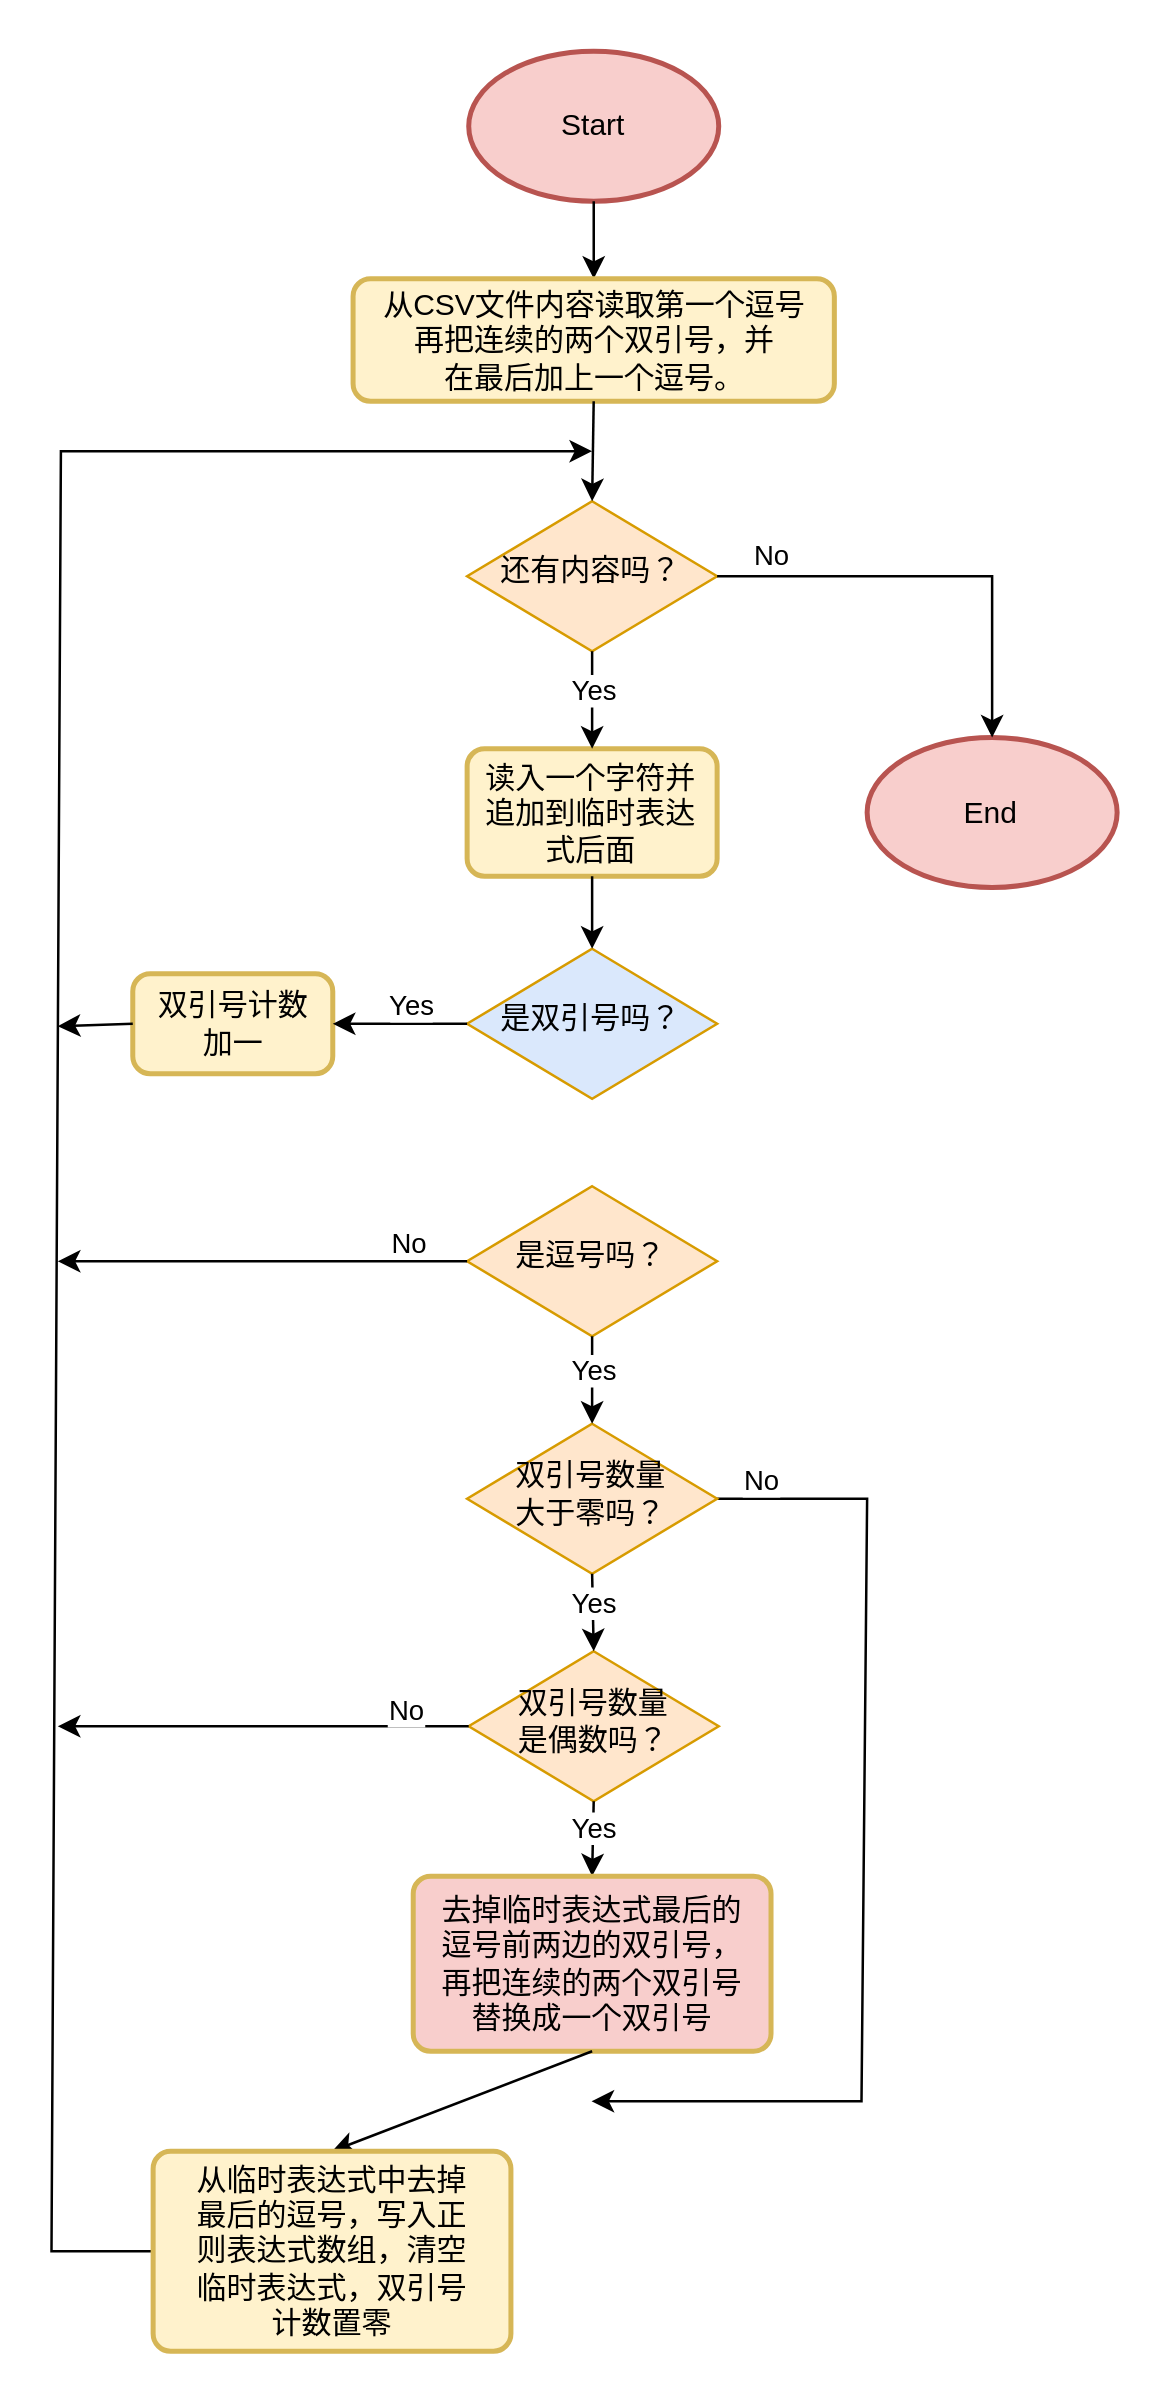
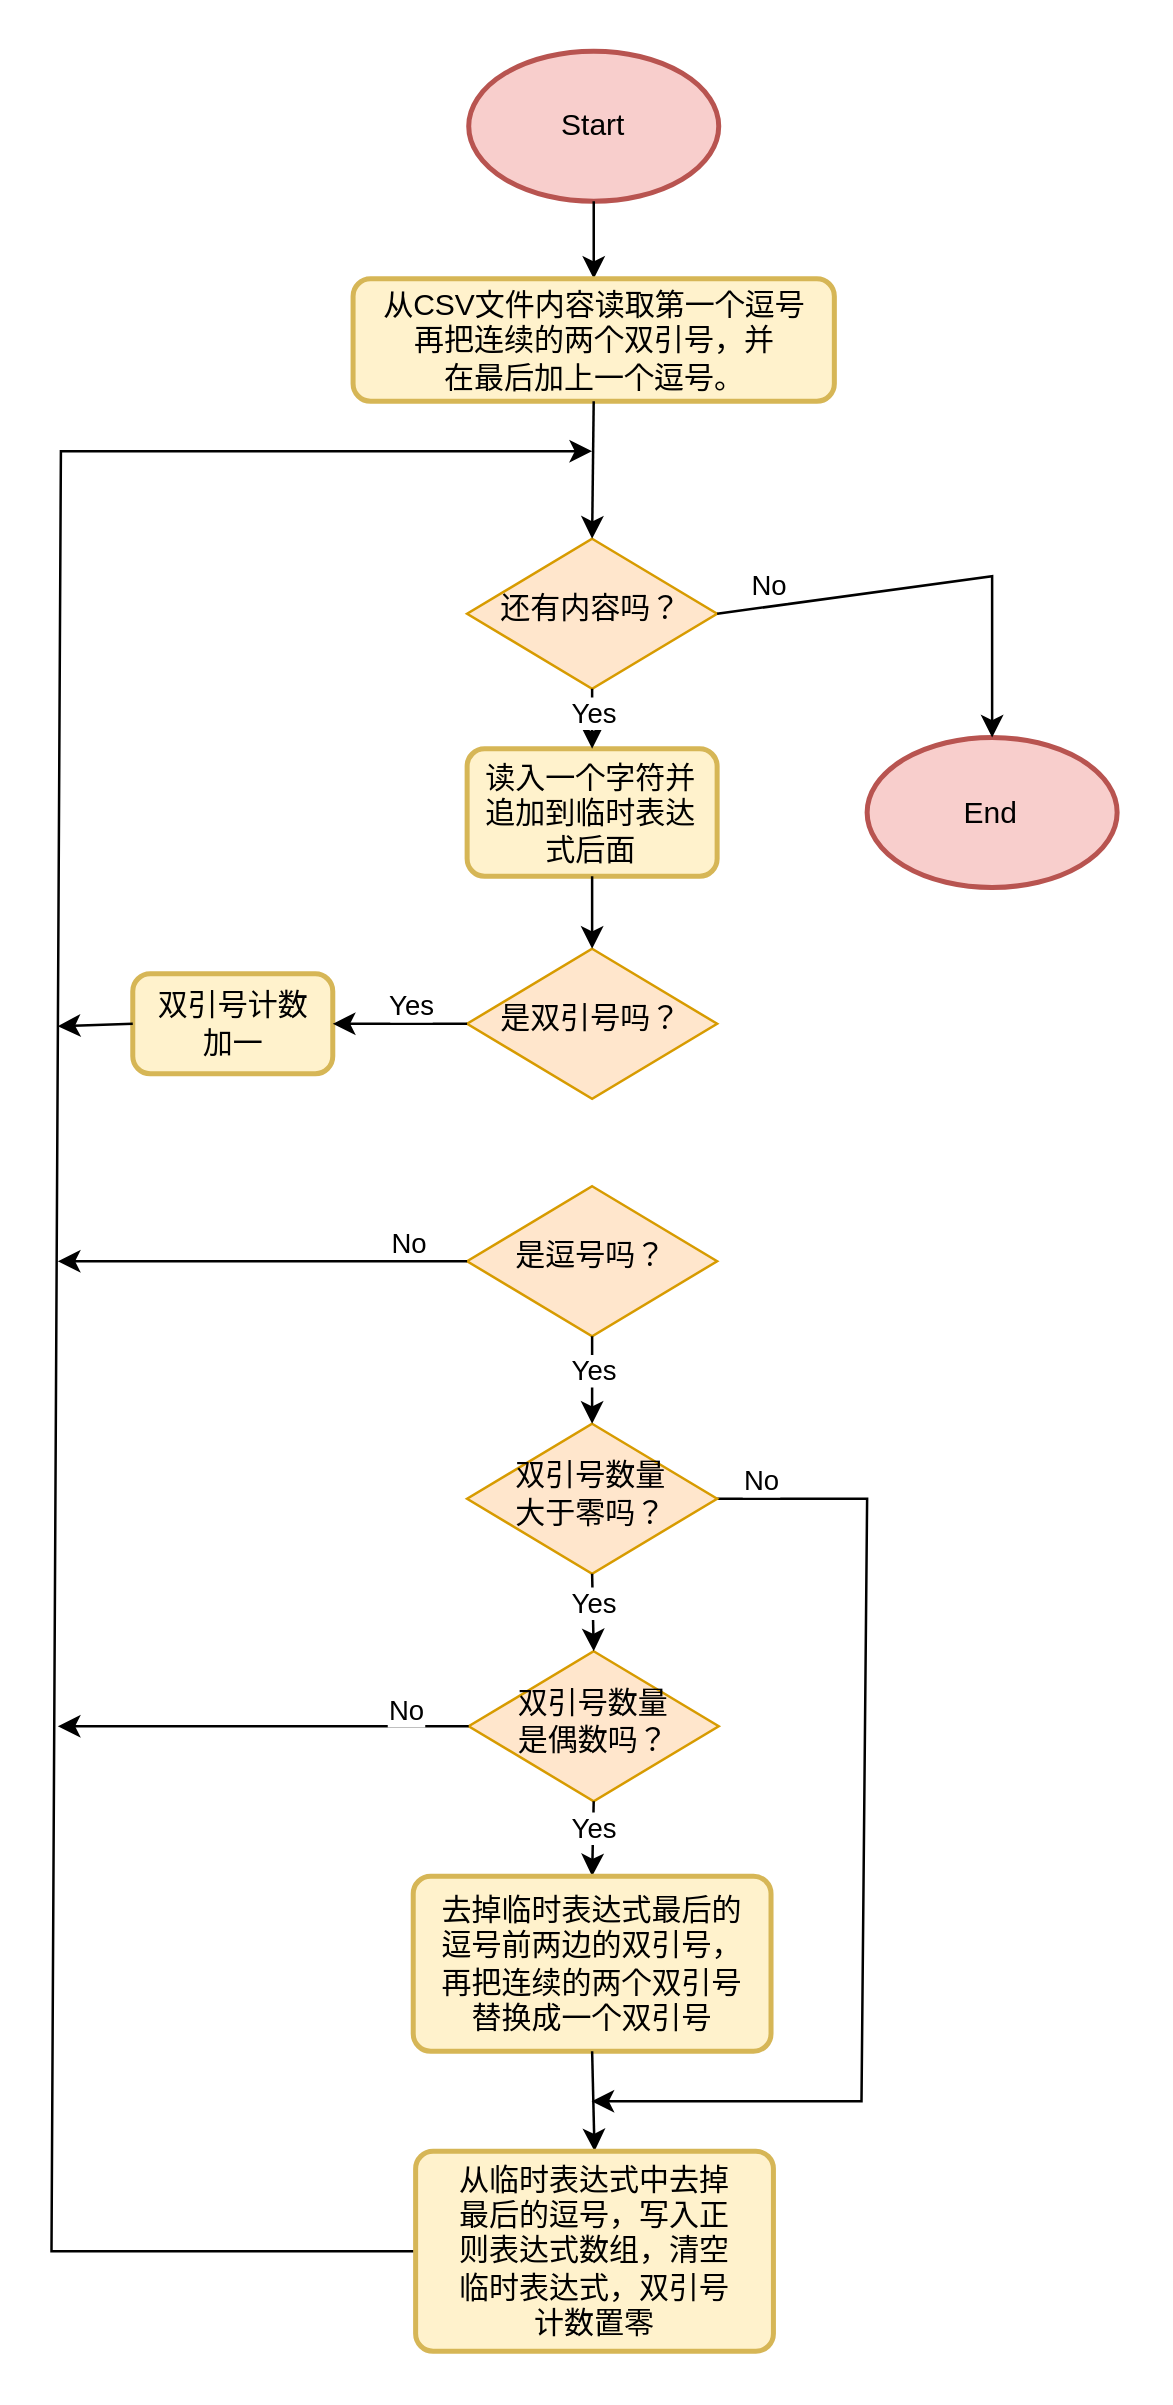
(592, 576) -> (592, 614)
(592, 1024) -> (592, 1024)
(592, 1964) -> (592, 1964)
(332, 2251) -> (594, 2251)
